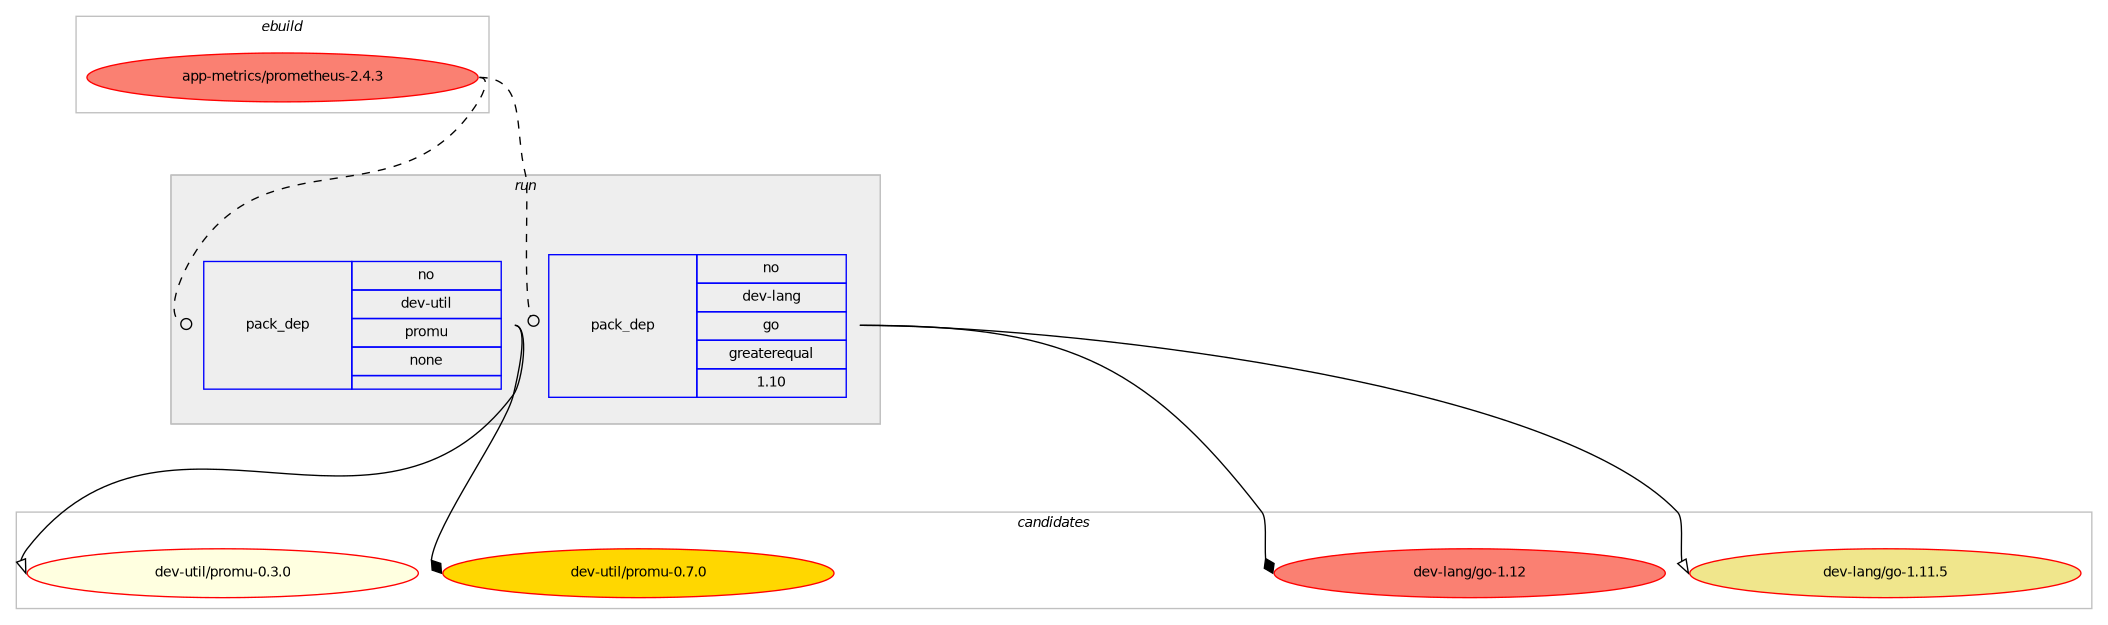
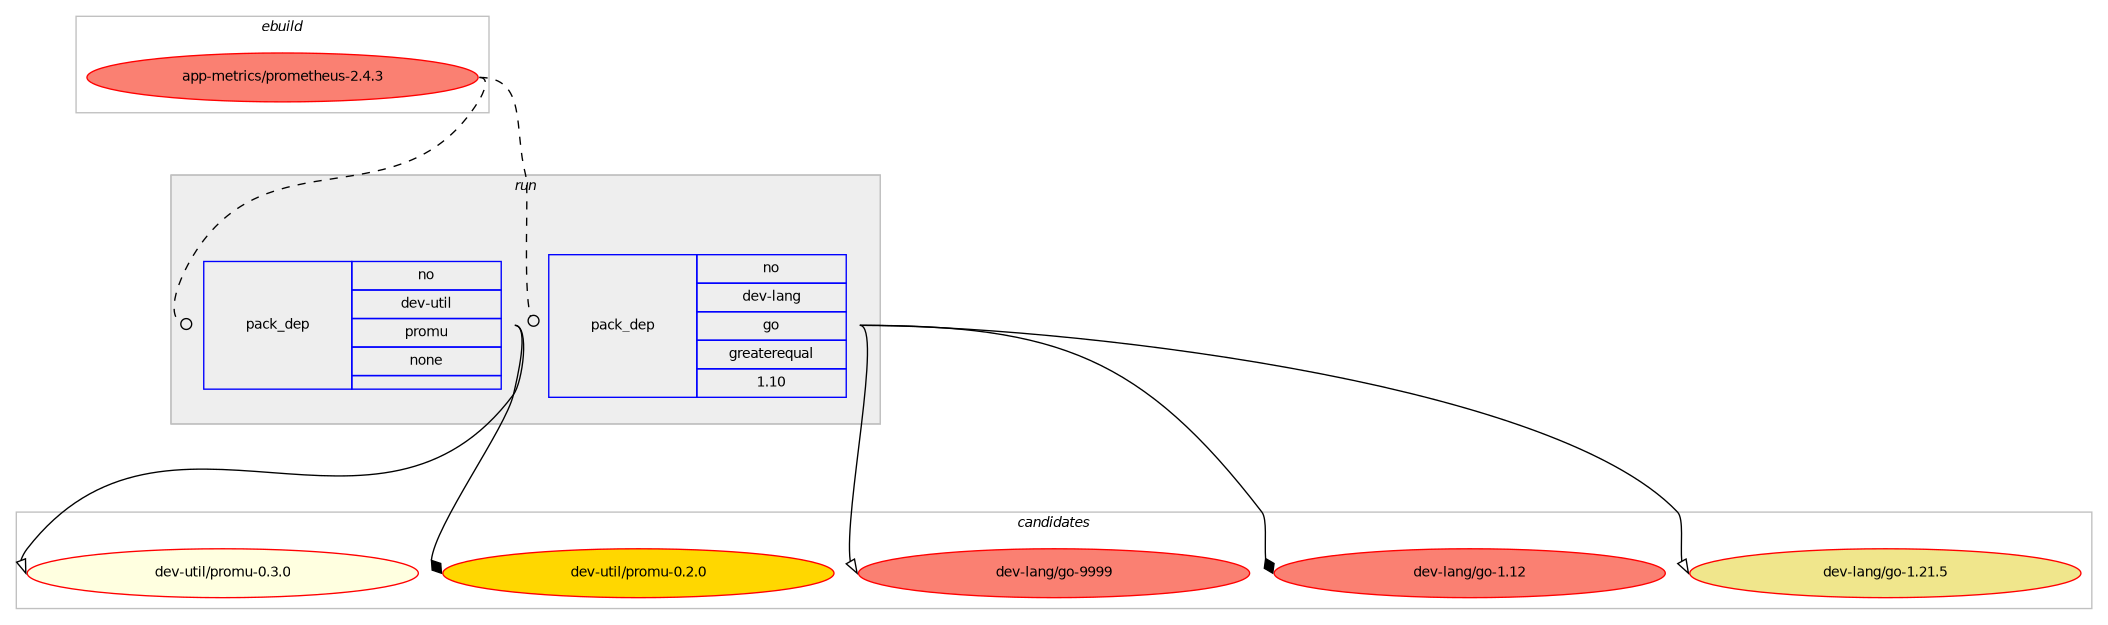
(638, 573) -> (638, 573)
none -> (1054, 573)
(1885, 573) -> (1885, 573)
